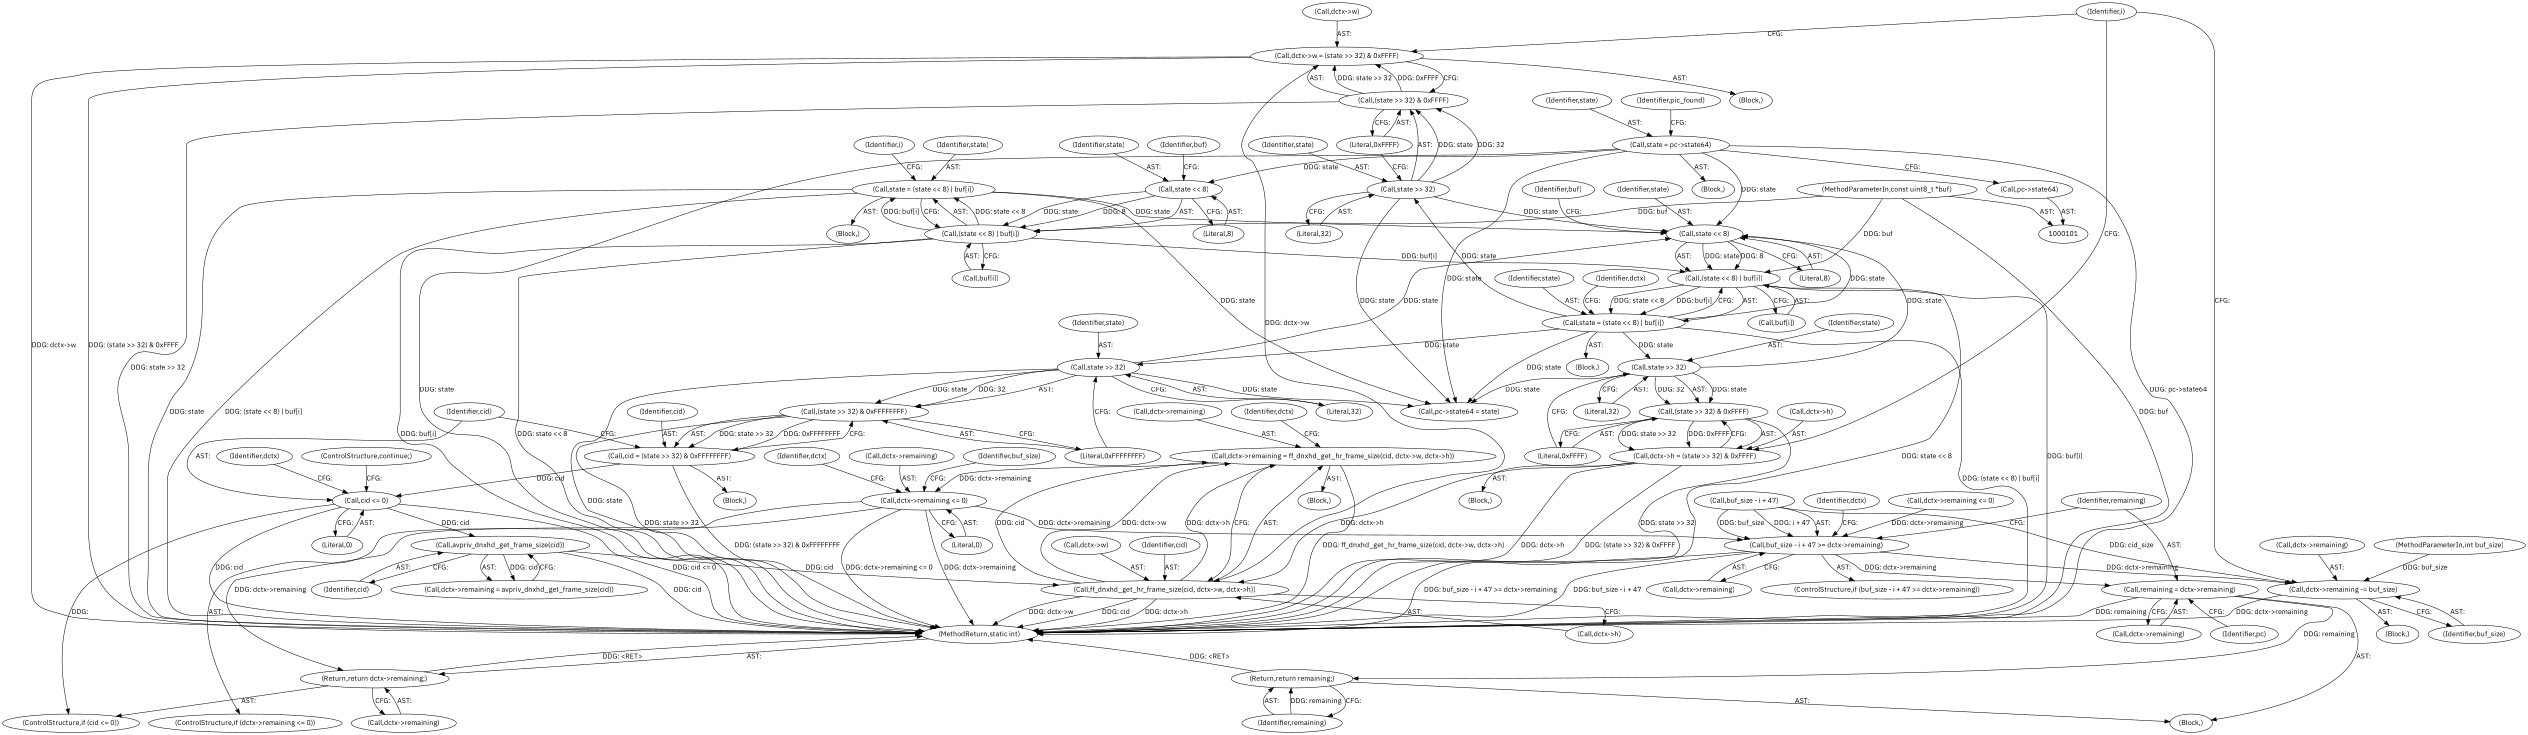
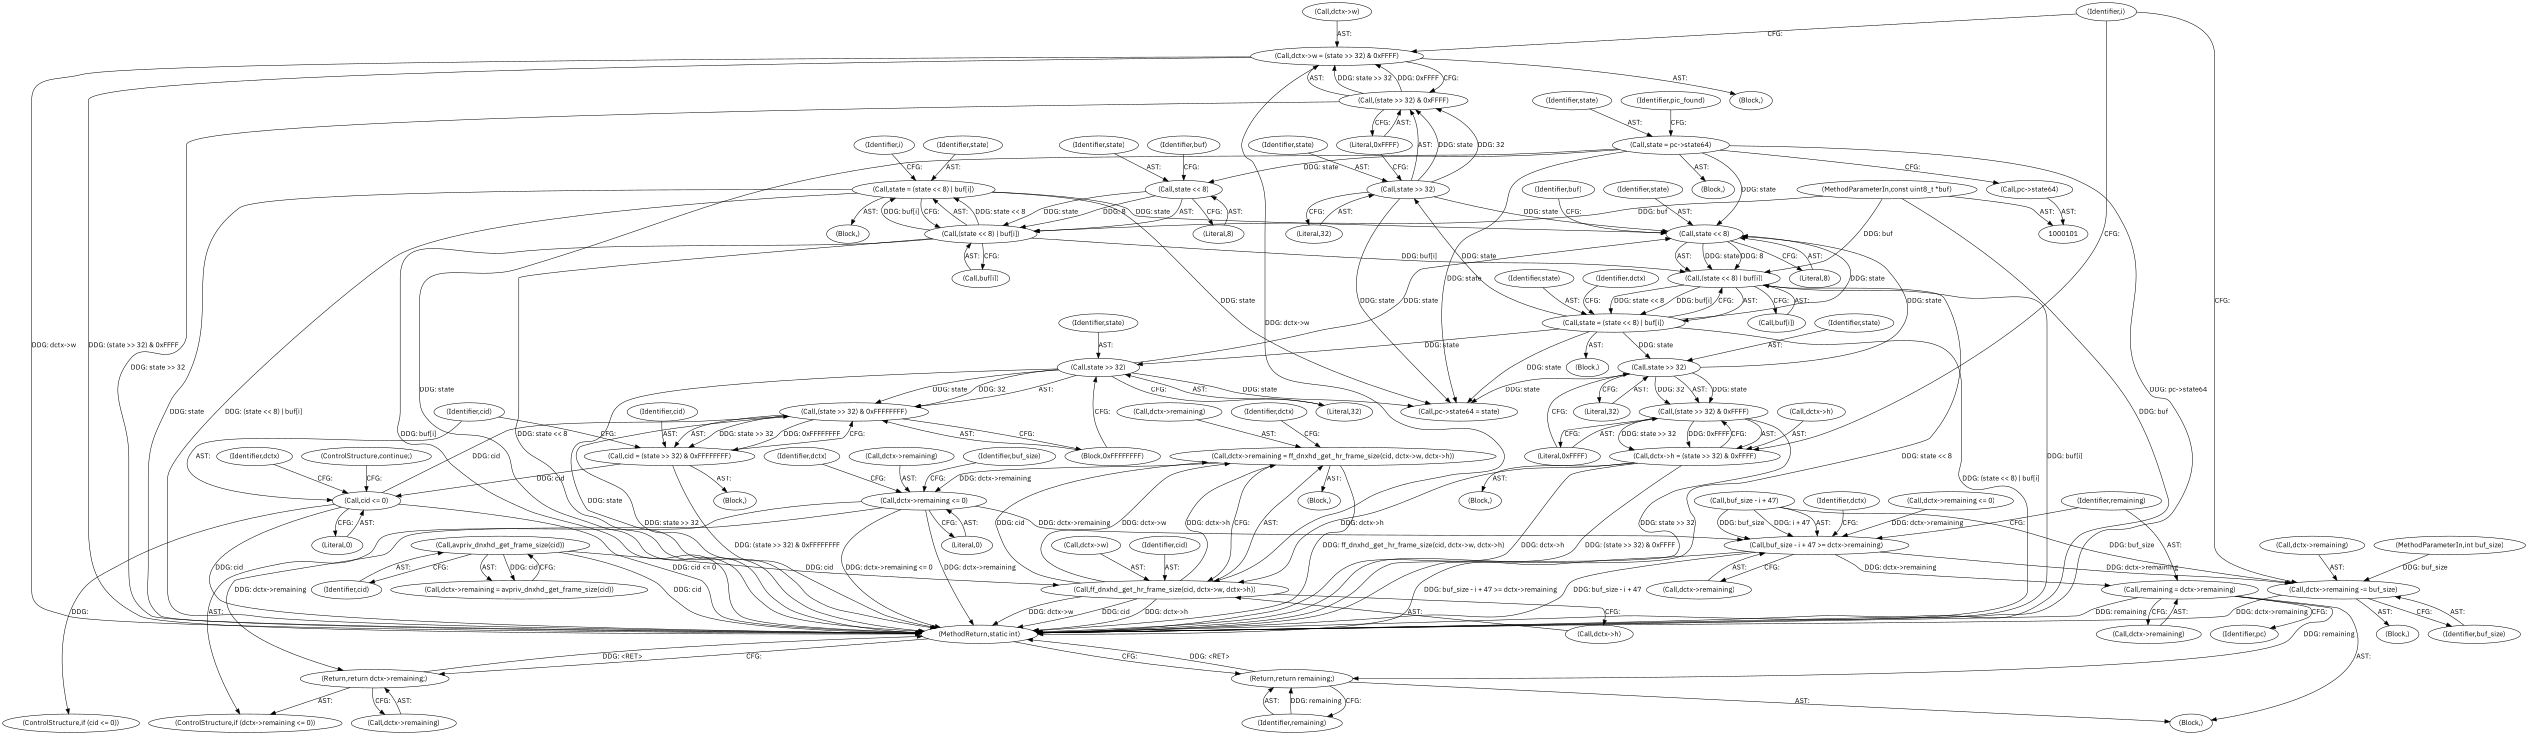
(1113, 456) -> (1113, 456)
(429, 522) -> (575, 423)
(2132, 545) -> (2132, 545)
(1887, 590) -> none
(2206, 614) -> (2312, 611)
(755, 657) -> (755, 657)
none -> (1124, 661)
(225, 701) -> (313, 700)
